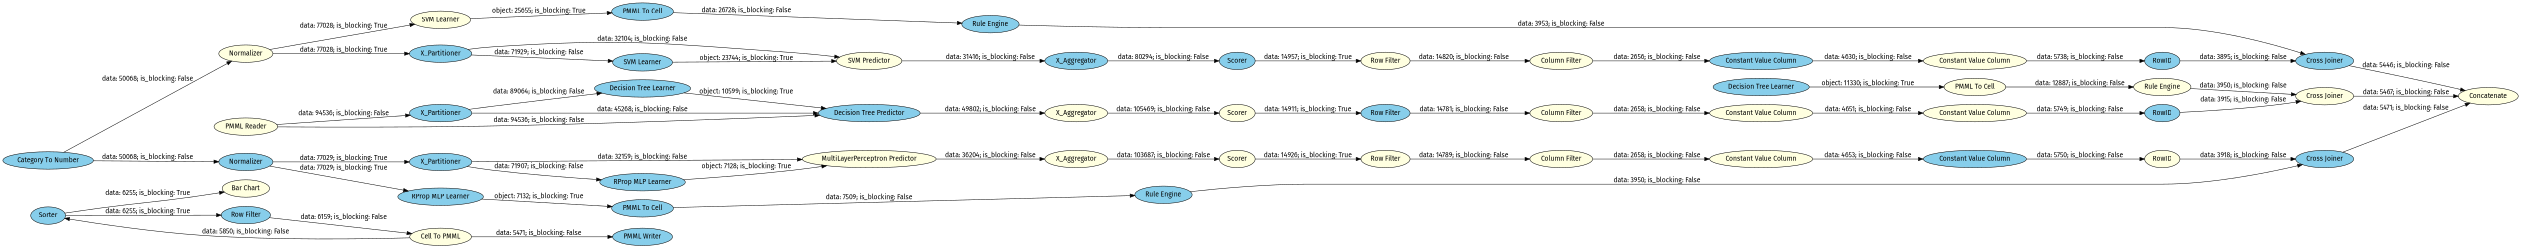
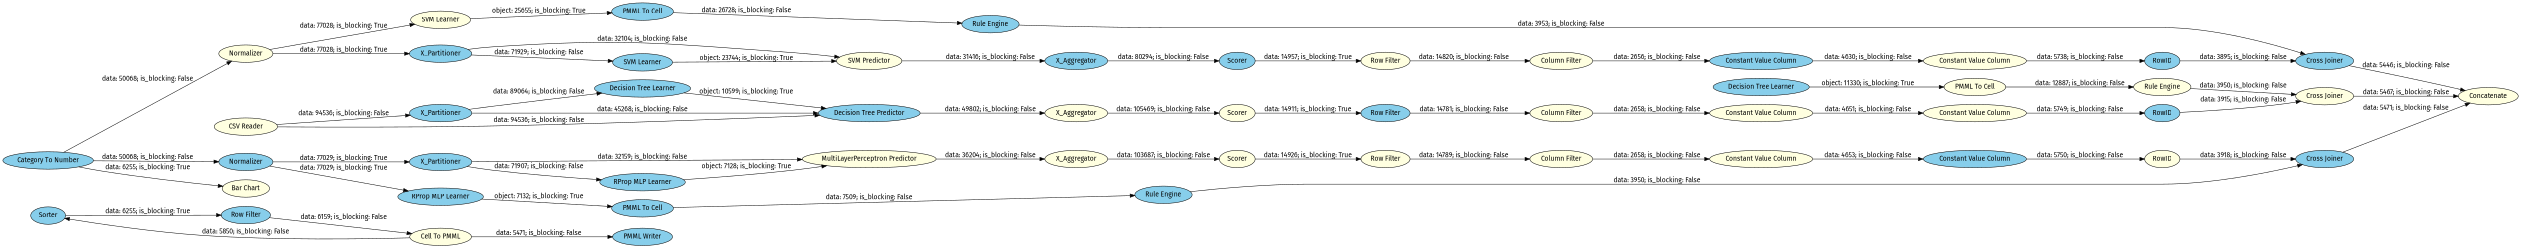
(246, 127) -> (246, 127)
(142, 203) -> (148, 178)
